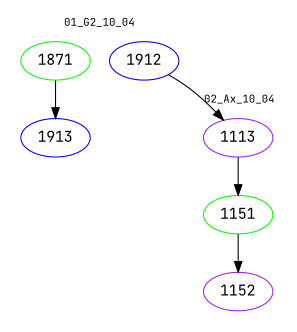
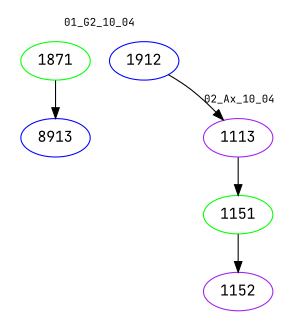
(56, 138) -> (56, 138)
